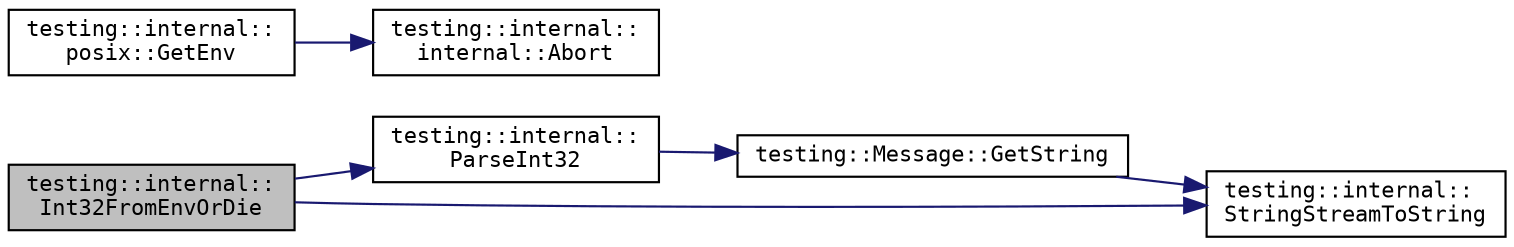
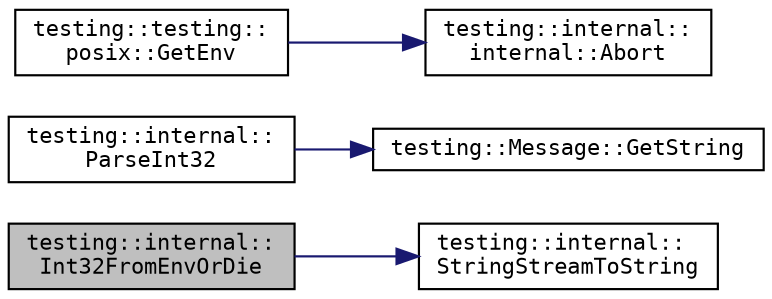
(152, 43) -> (152, 43)
(323, 175) -> none
(1150, 181) -> none
